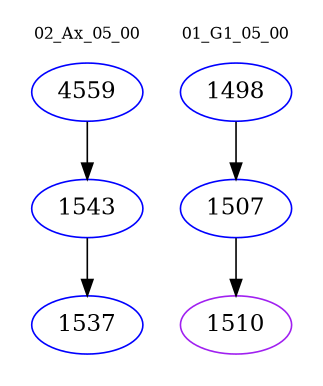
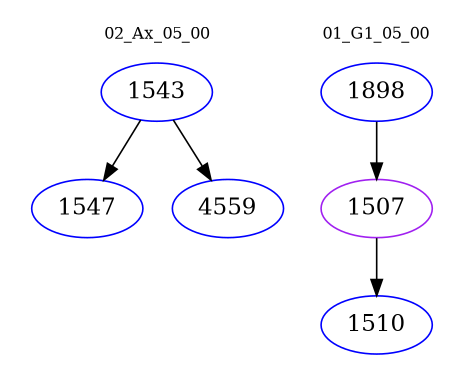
(236, 92) -> (377, 92)
(87, 142) -> (188, 143)
(236, 209) -> (377, 209)
(87, 325) -> (87, 209)
(236, 325) -> (377, 325)
